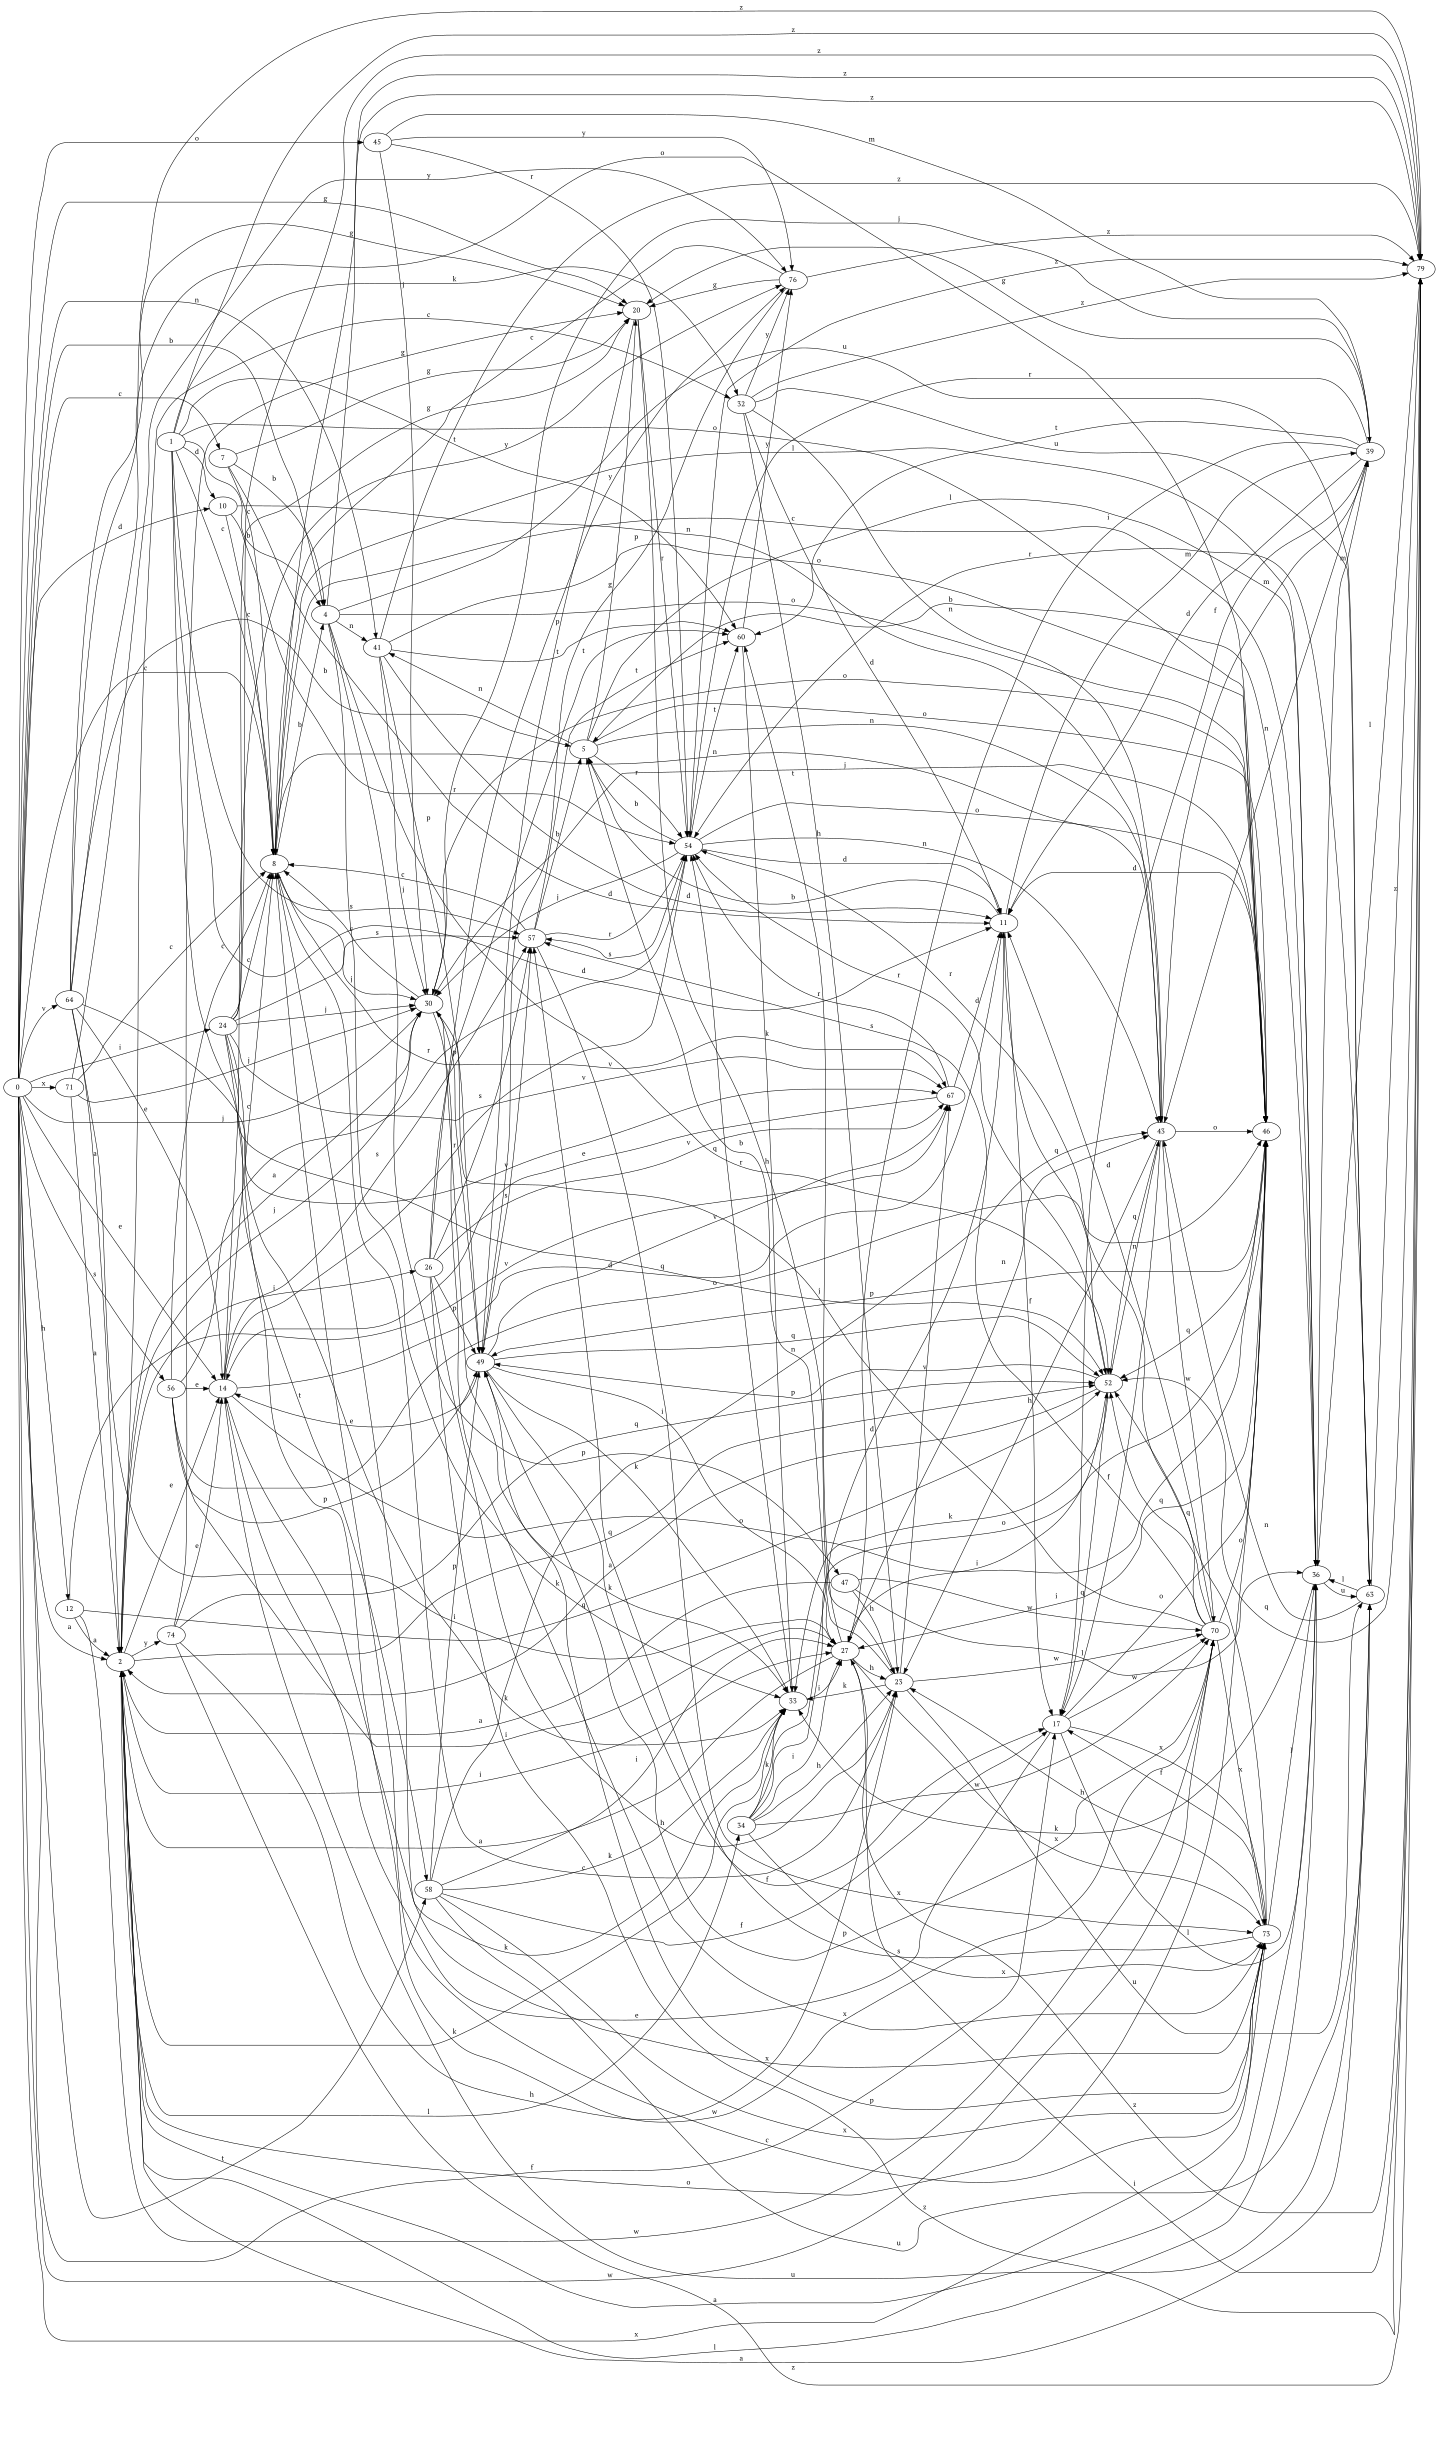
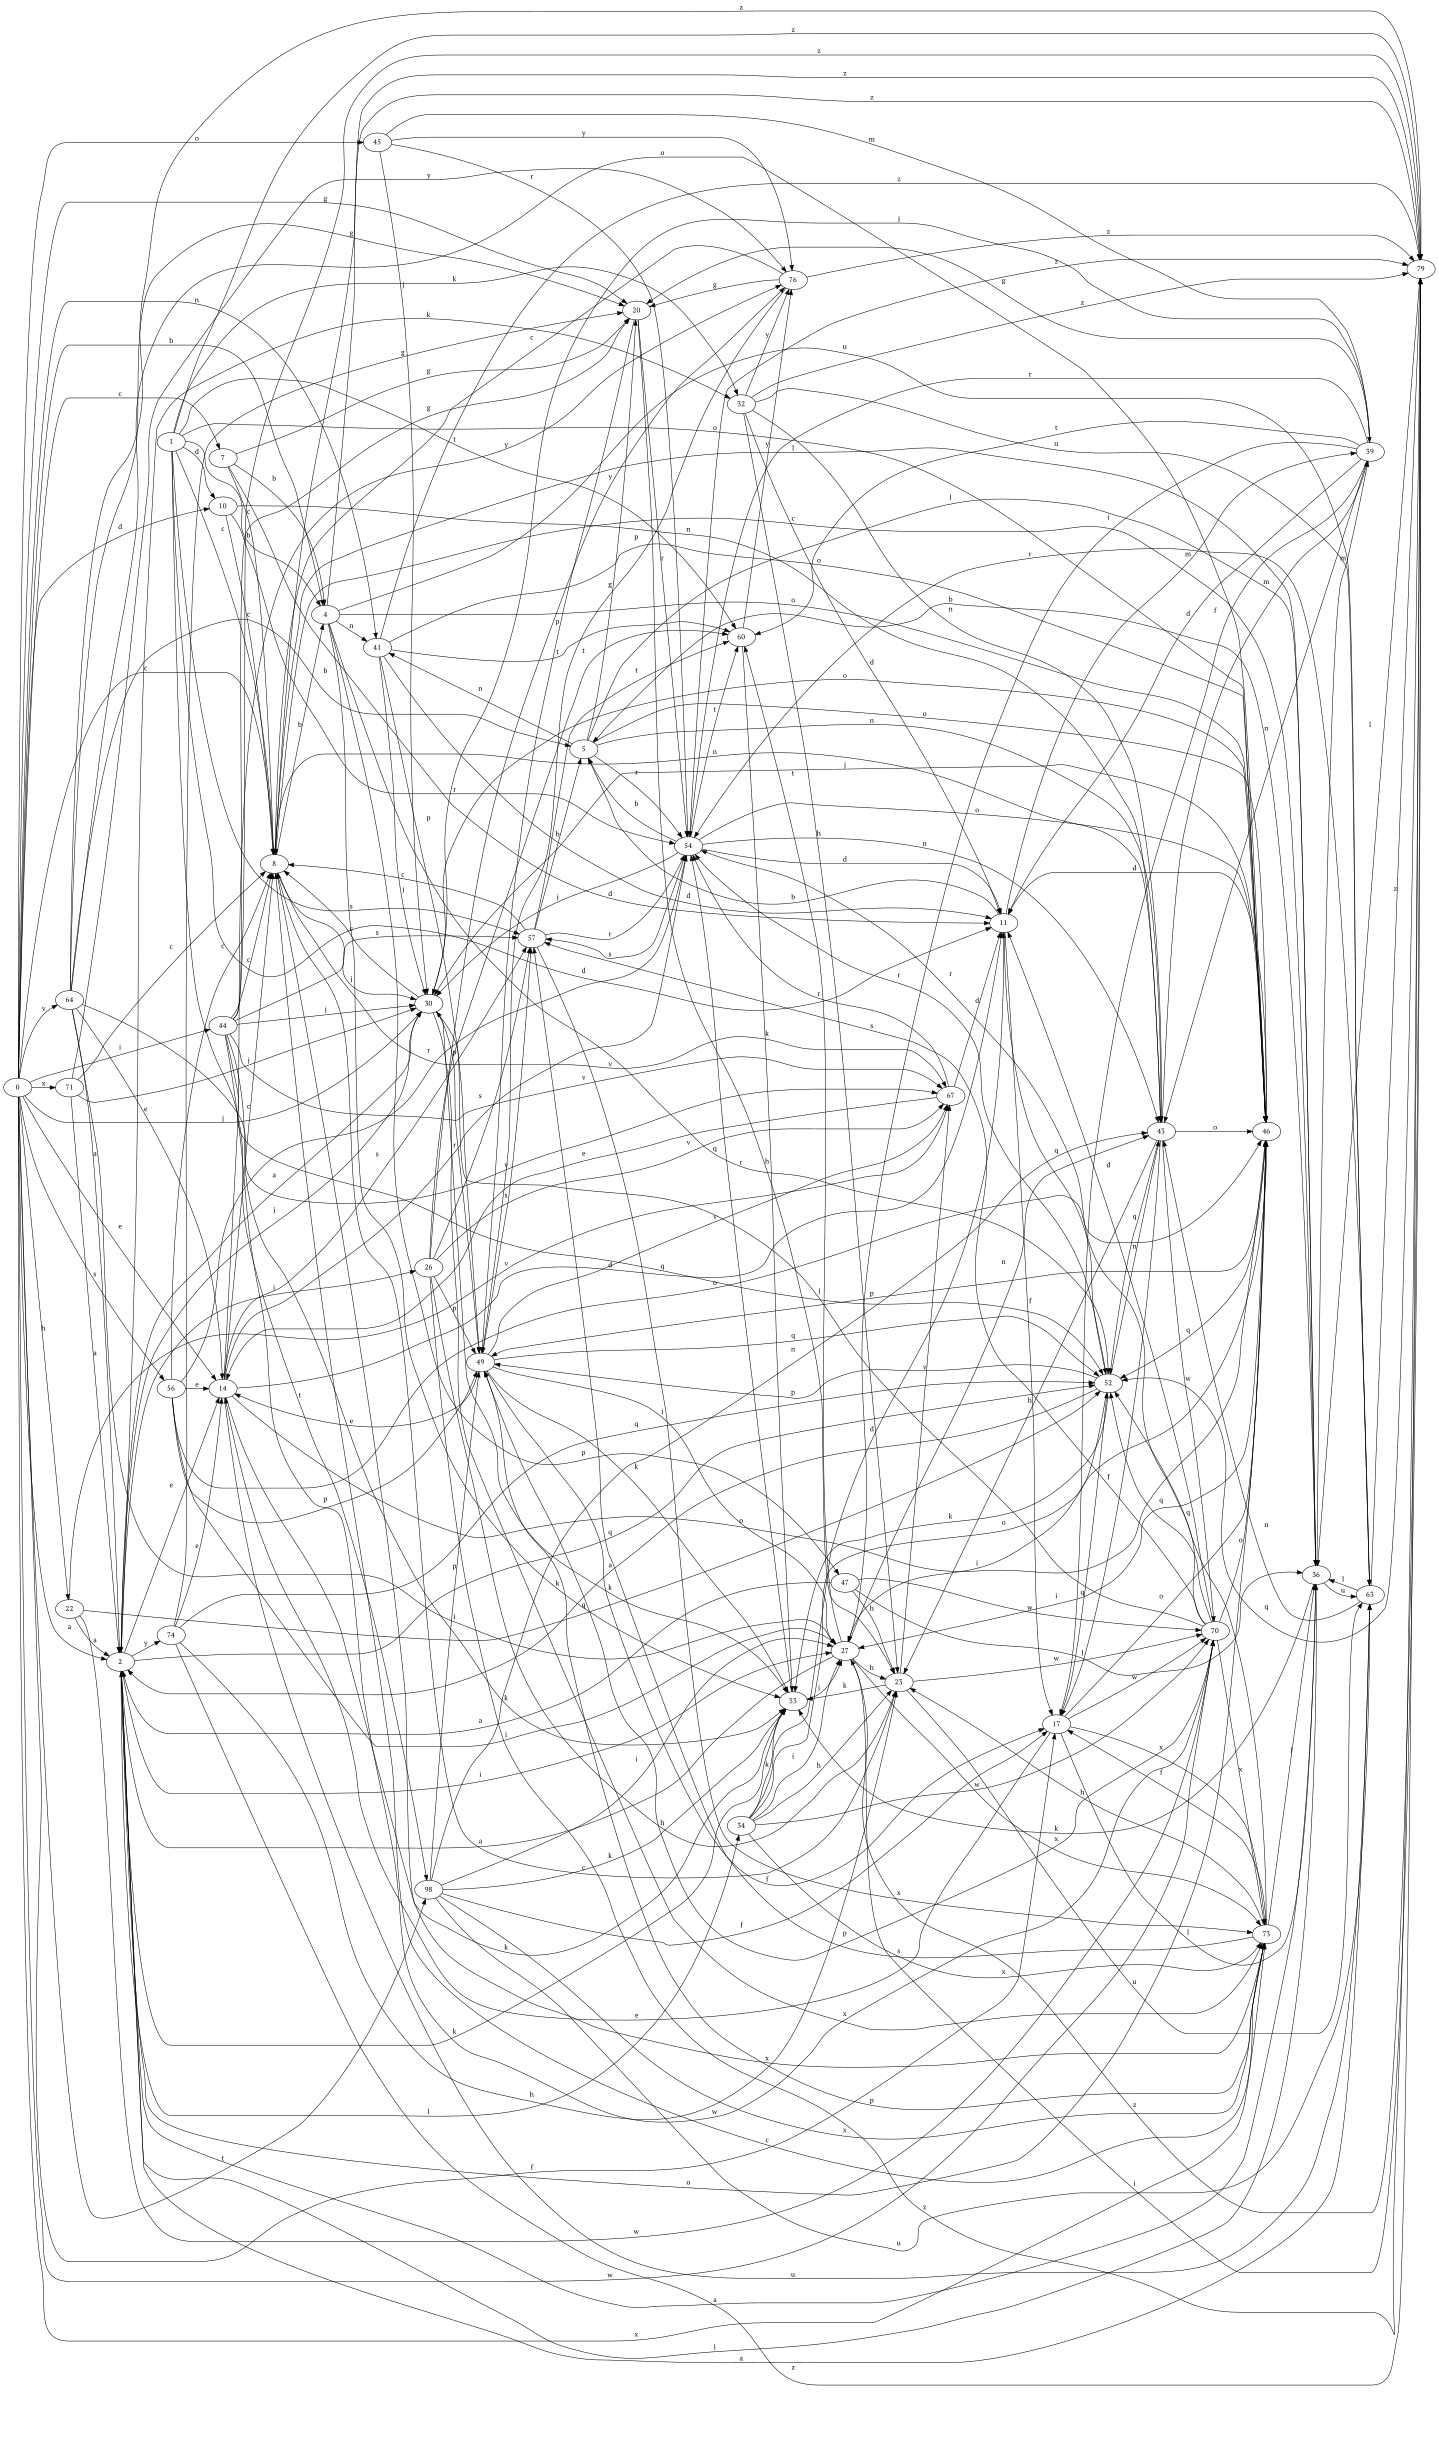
(429, 315) -> (429, 315)
(223, 1026) -> (223, 1026)
(769, 1217) -> none
(70, 1609) -> (70, 1609)
(429, 1890) -> (429, 1890)
